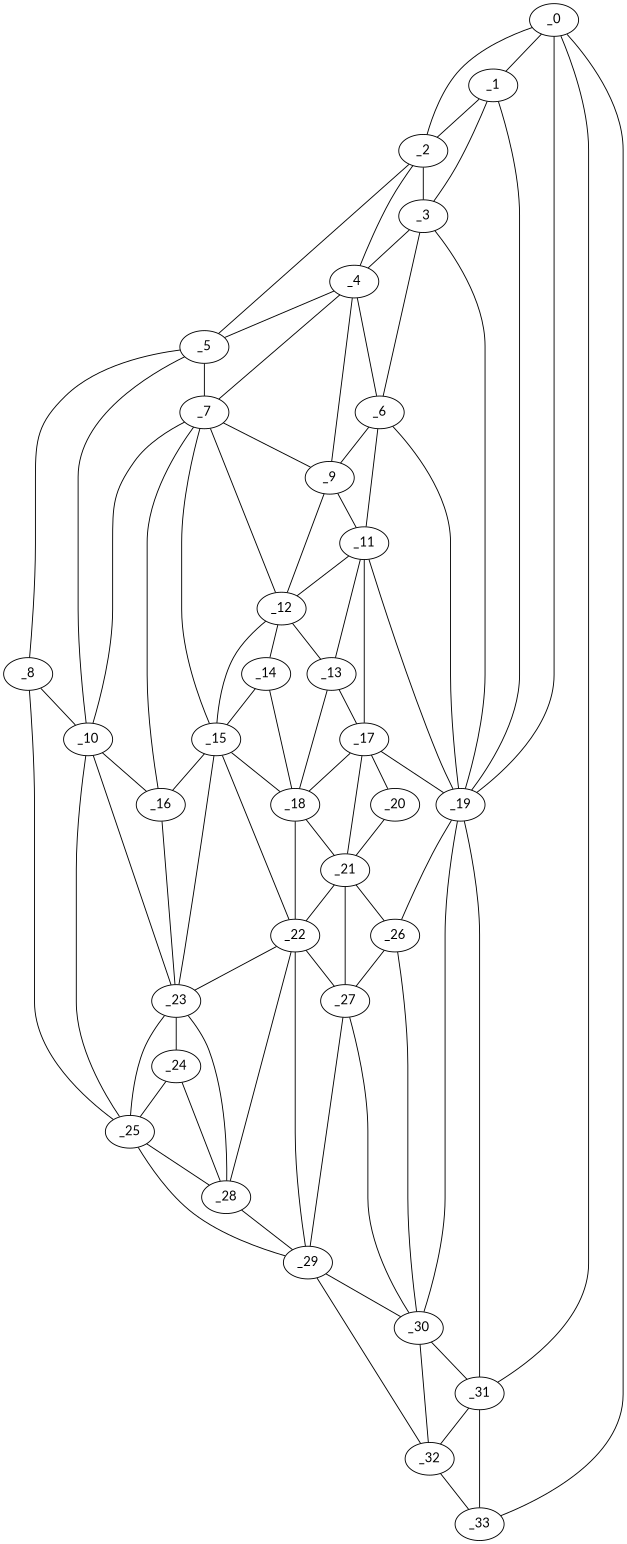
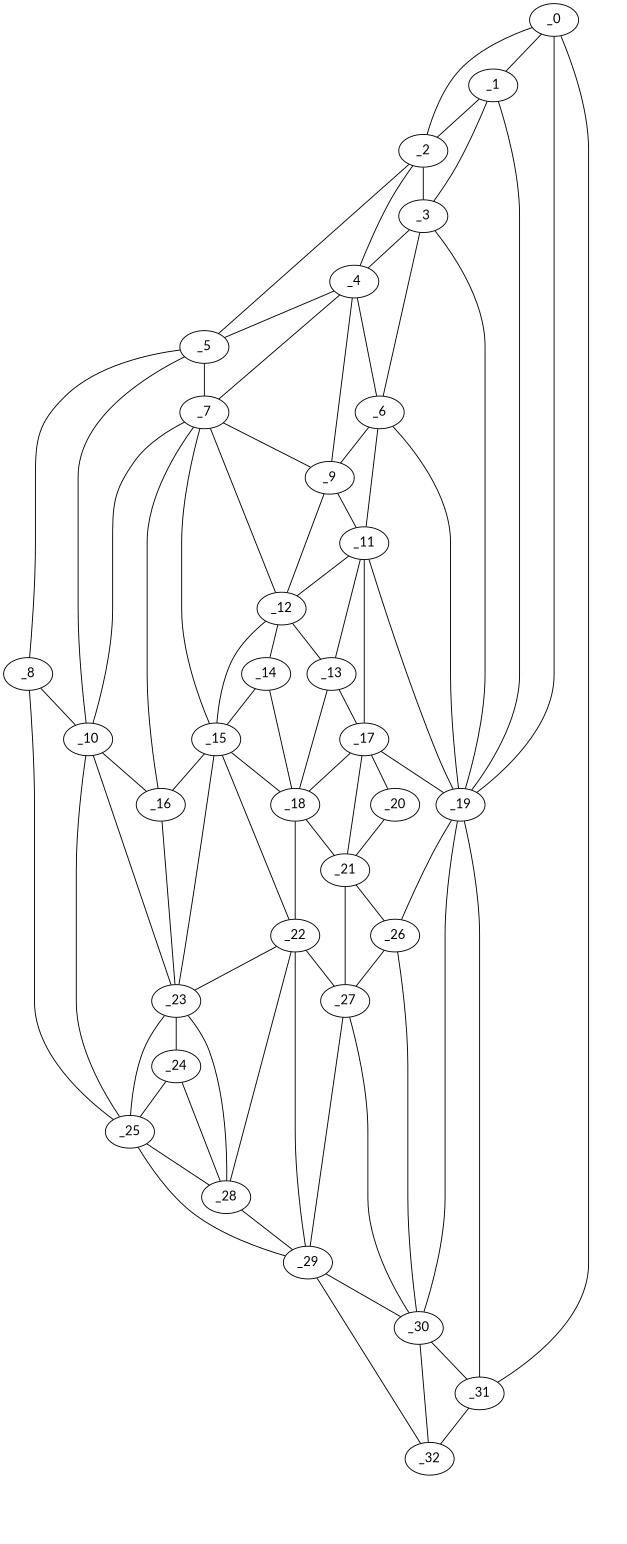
(320, 903) -> none
(480, 1524) -> none
